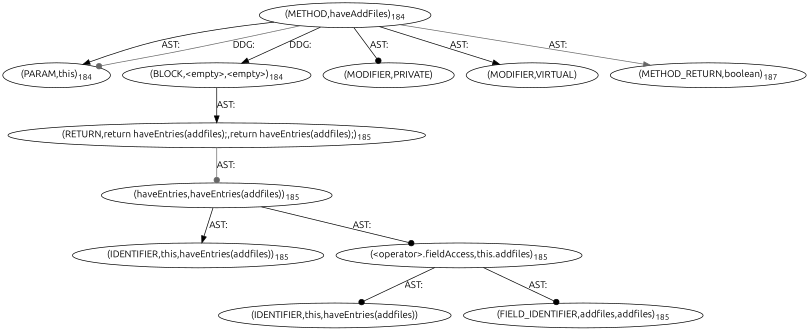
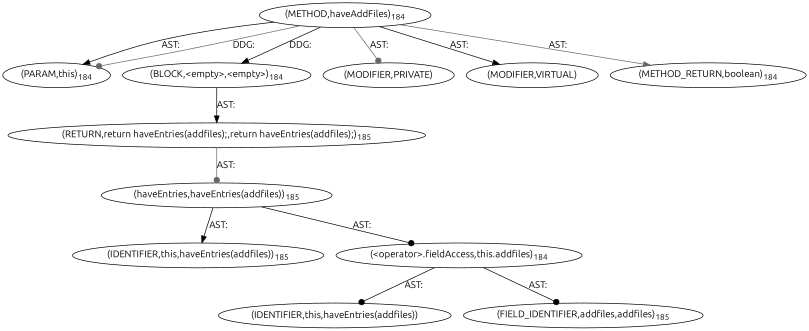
(365, 43) -> (365, 43)
(771, 74) -> (771, 74)
(541, 254) -> (541, 254)
